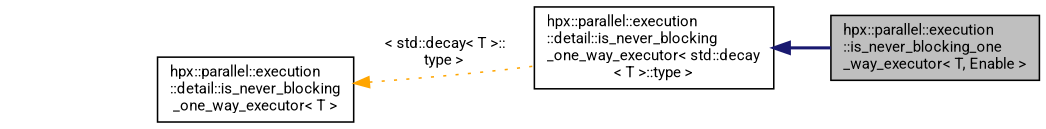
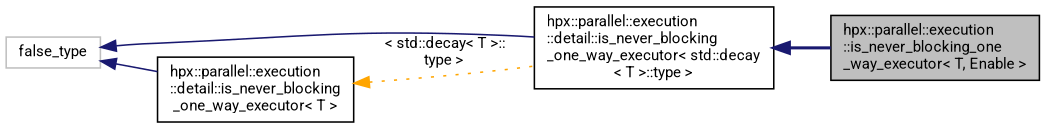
none -> (53, 53)
